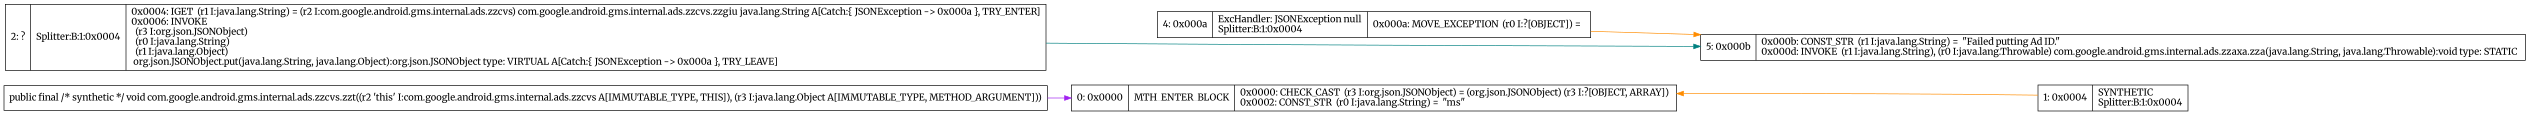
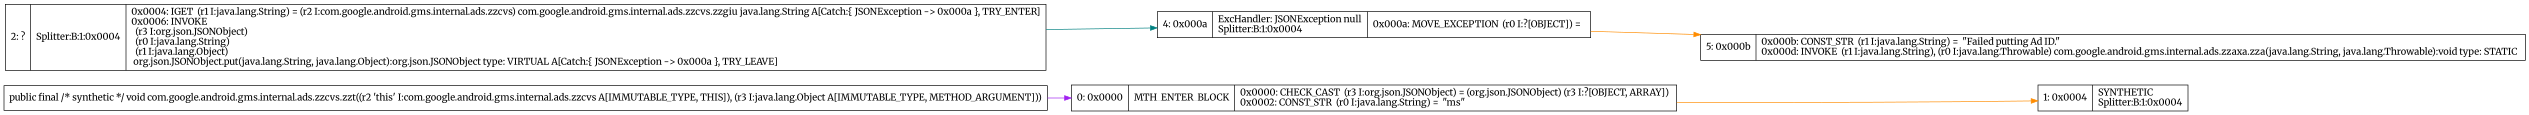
(1370, 45) -> (1098, 29)
(1861, 94) -> (1854, 102)
